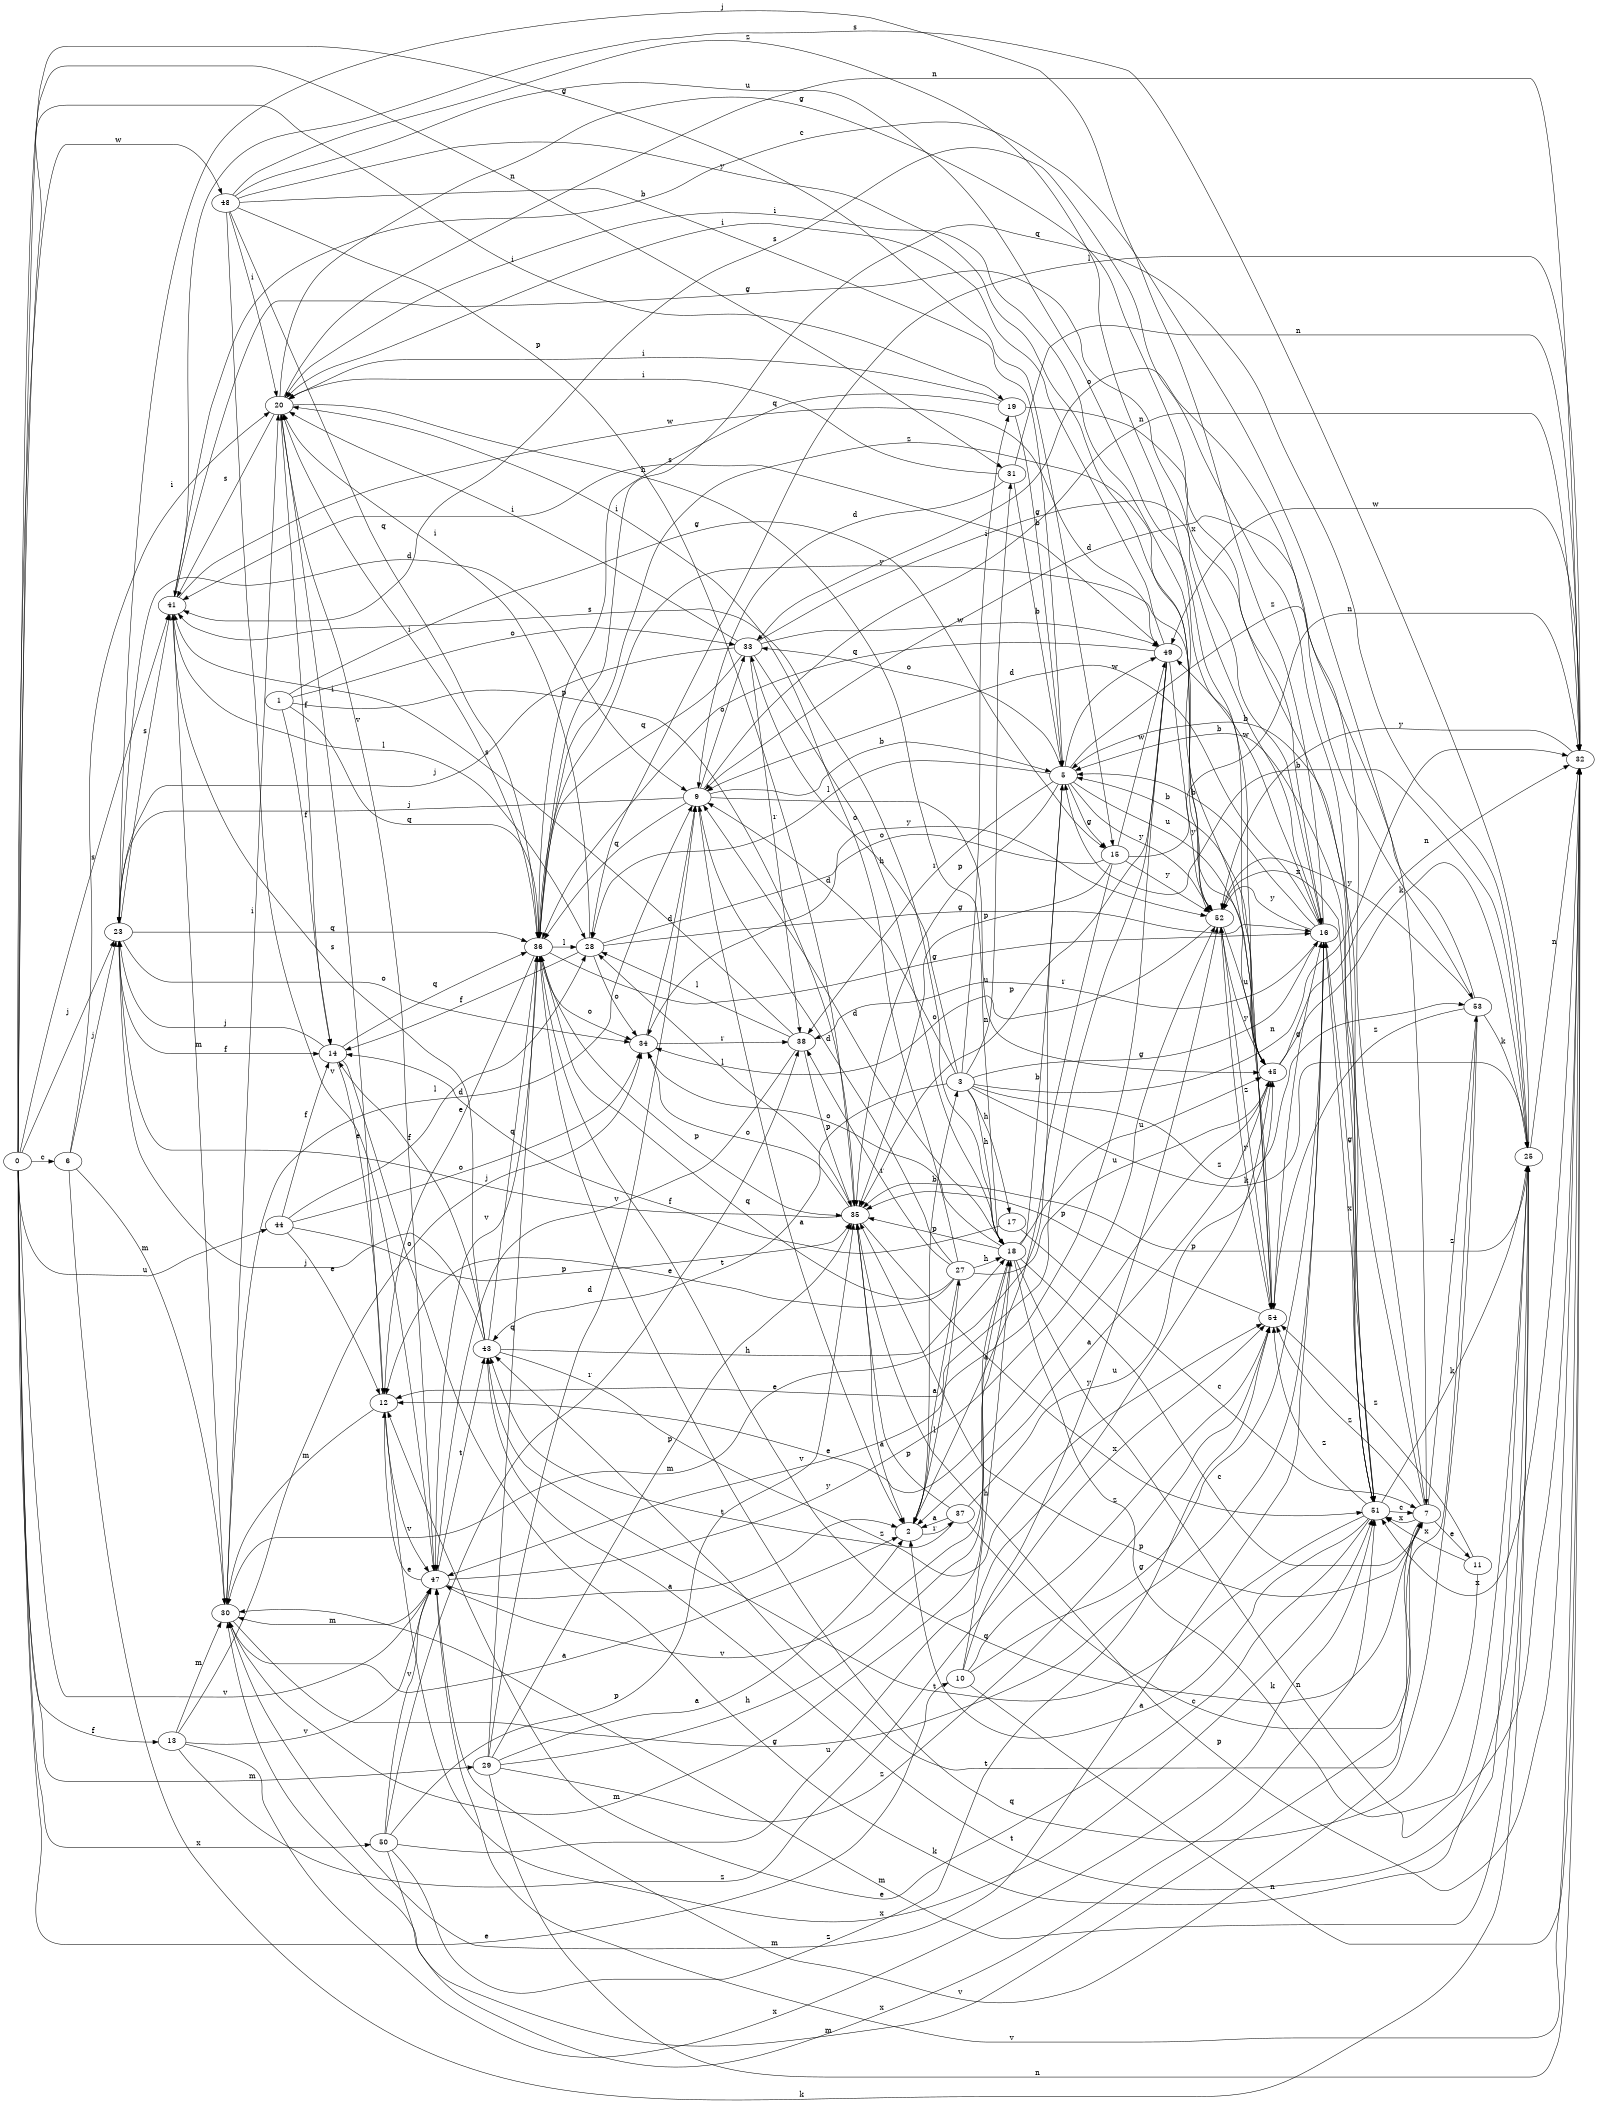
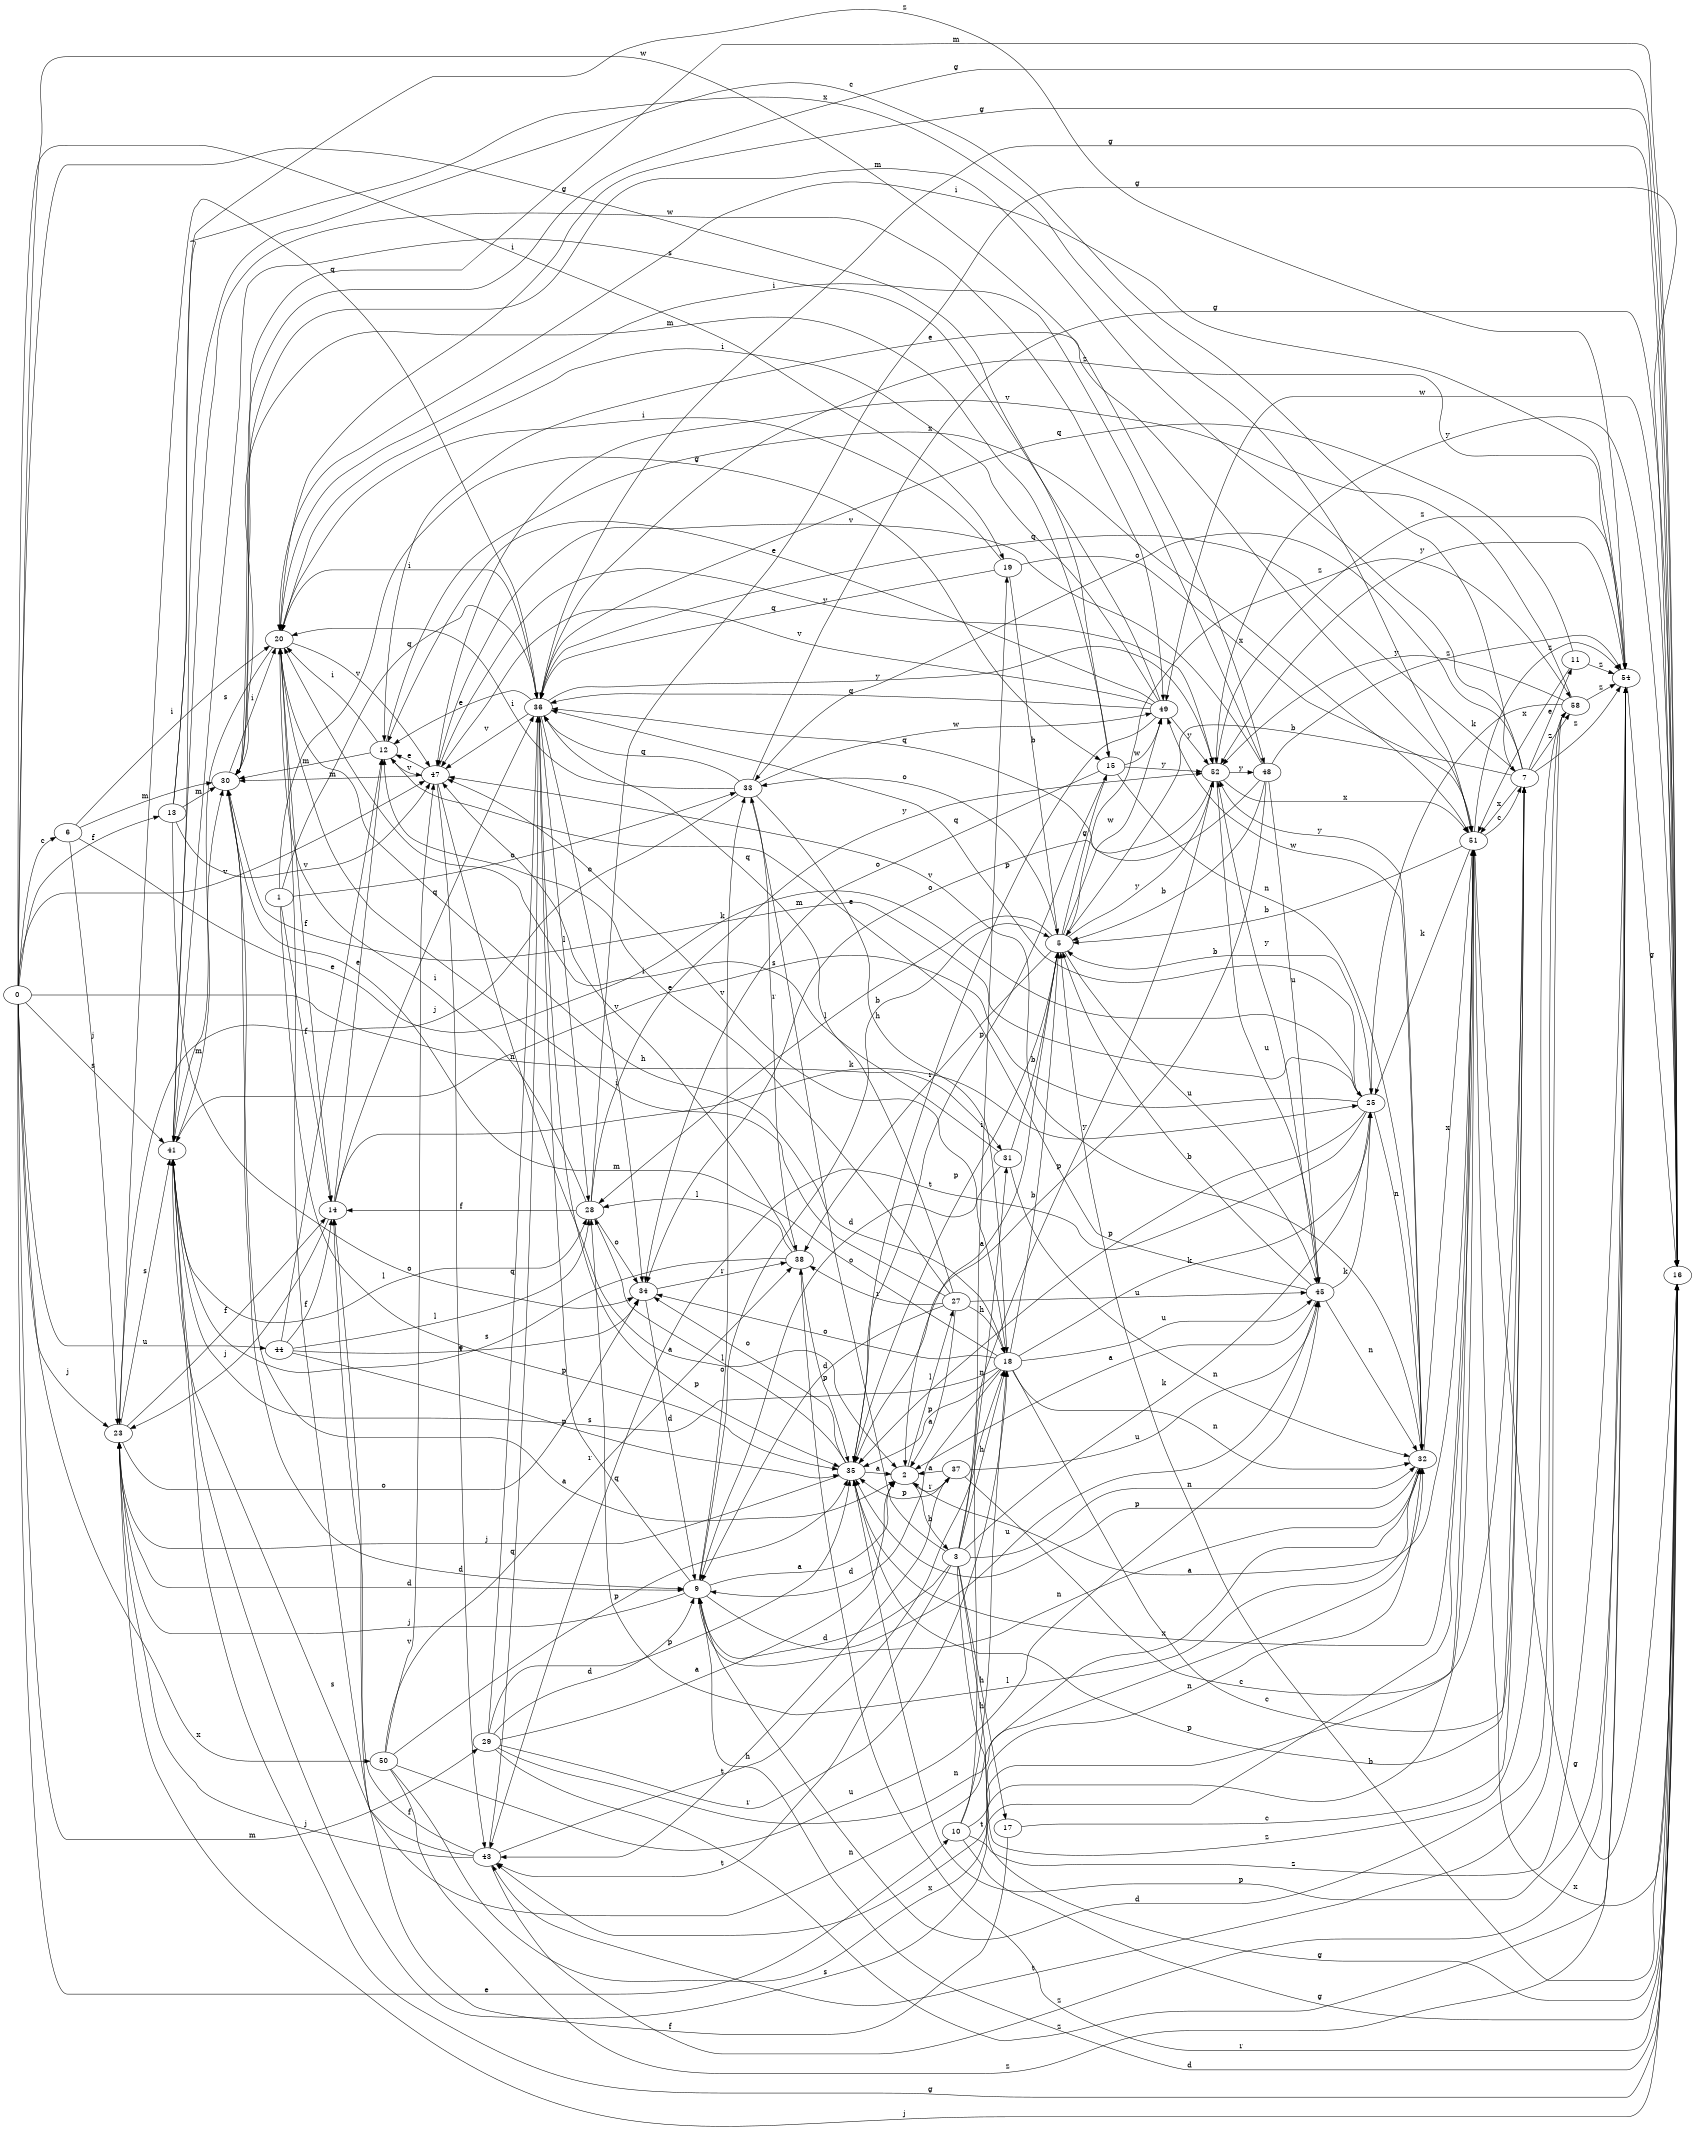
(950, 246) -> (1239, 772)
(1478, 1007) -> (1576, 706)
(748, 1701) -> (748, 1803)
